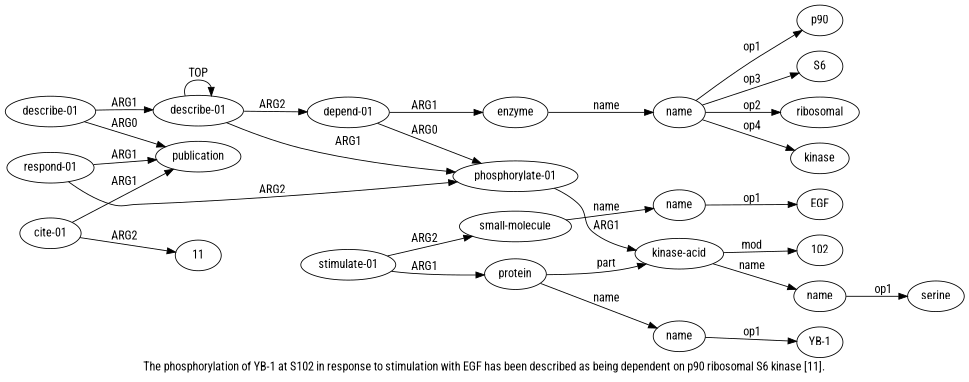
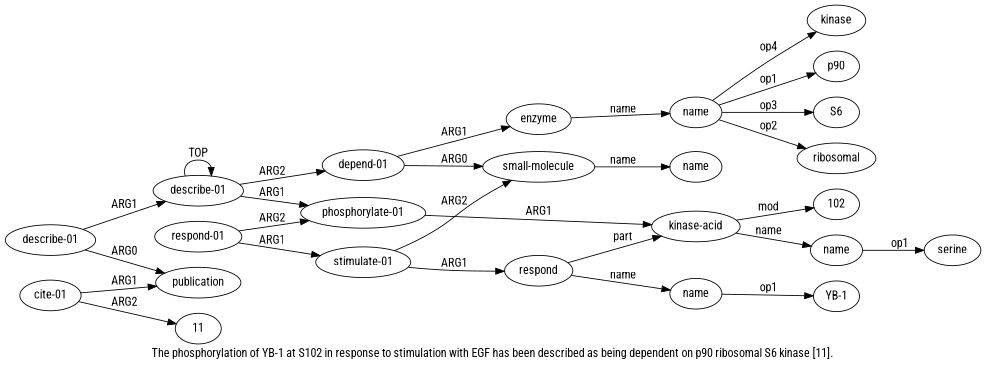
(425, 142) -> (439, 166)
(121, 162) -> (275, 249)
(820, 204) -> none
(515, 274) -> (539, 271)
